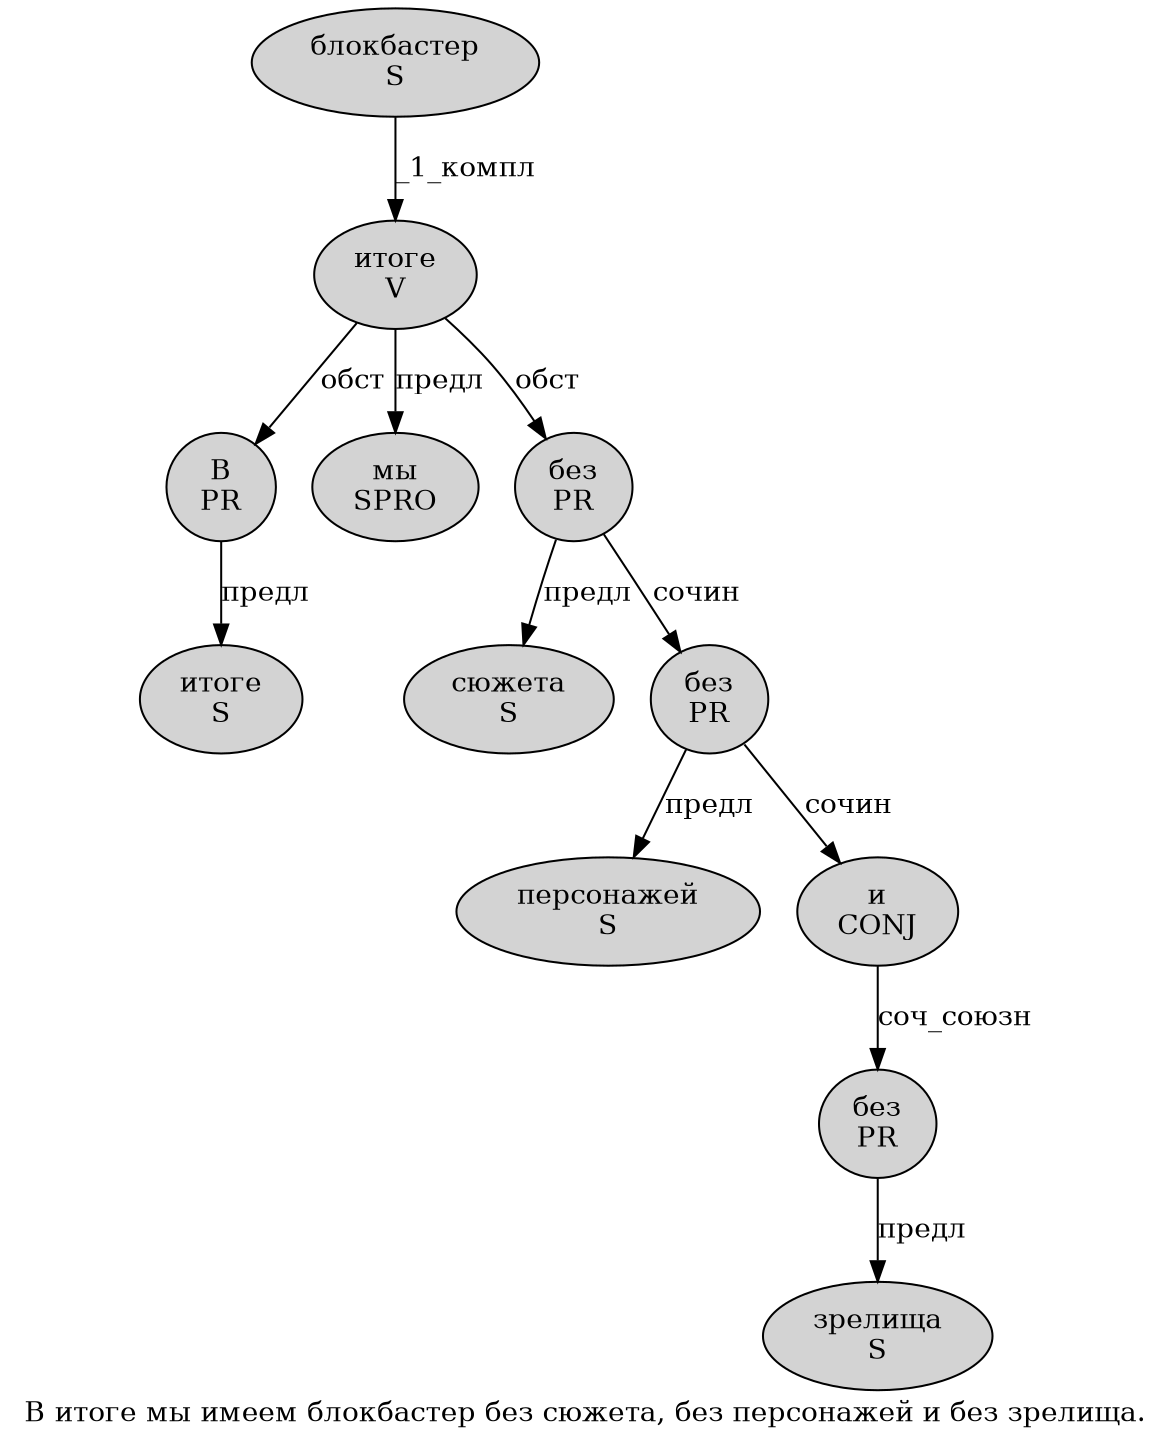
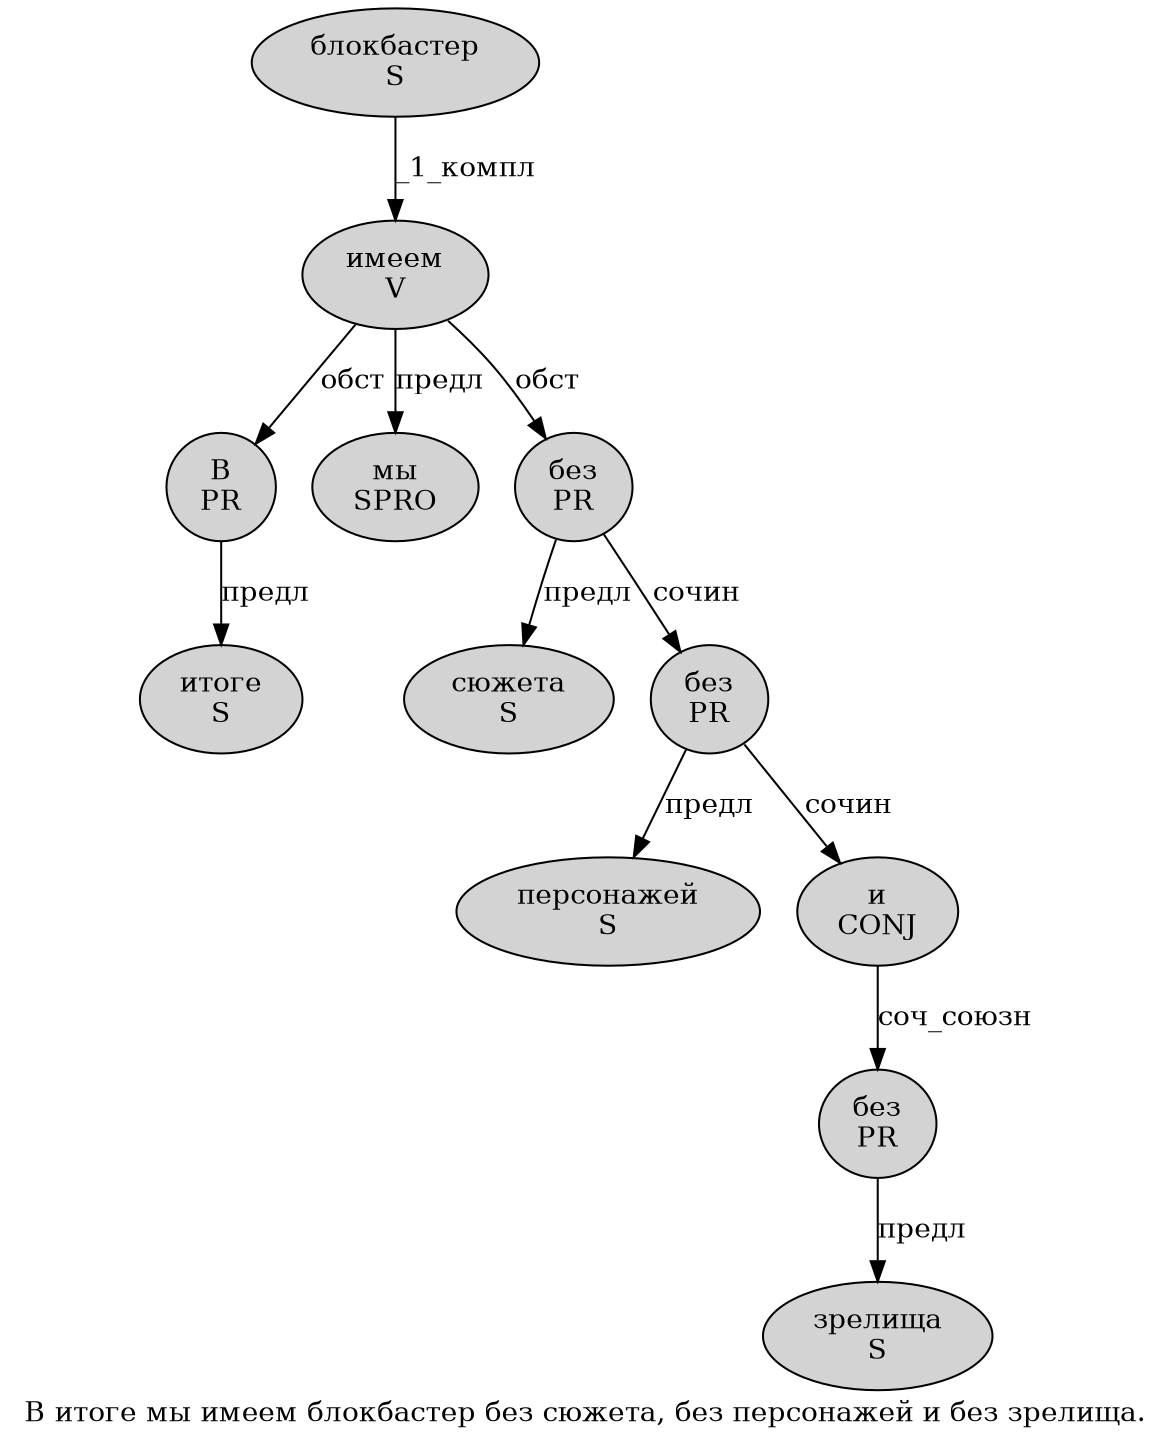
(395, 275) -> (395, 275)
